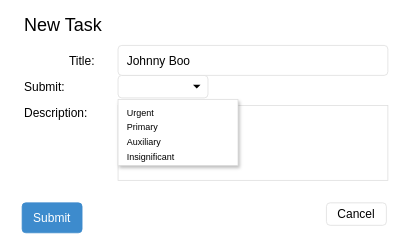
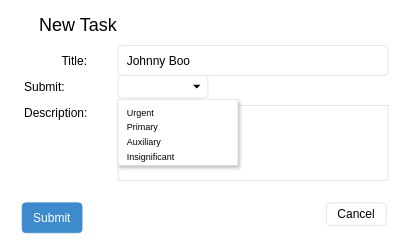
(109, 25) -> (124, 25)
(78, 60) -> (71, 60)
